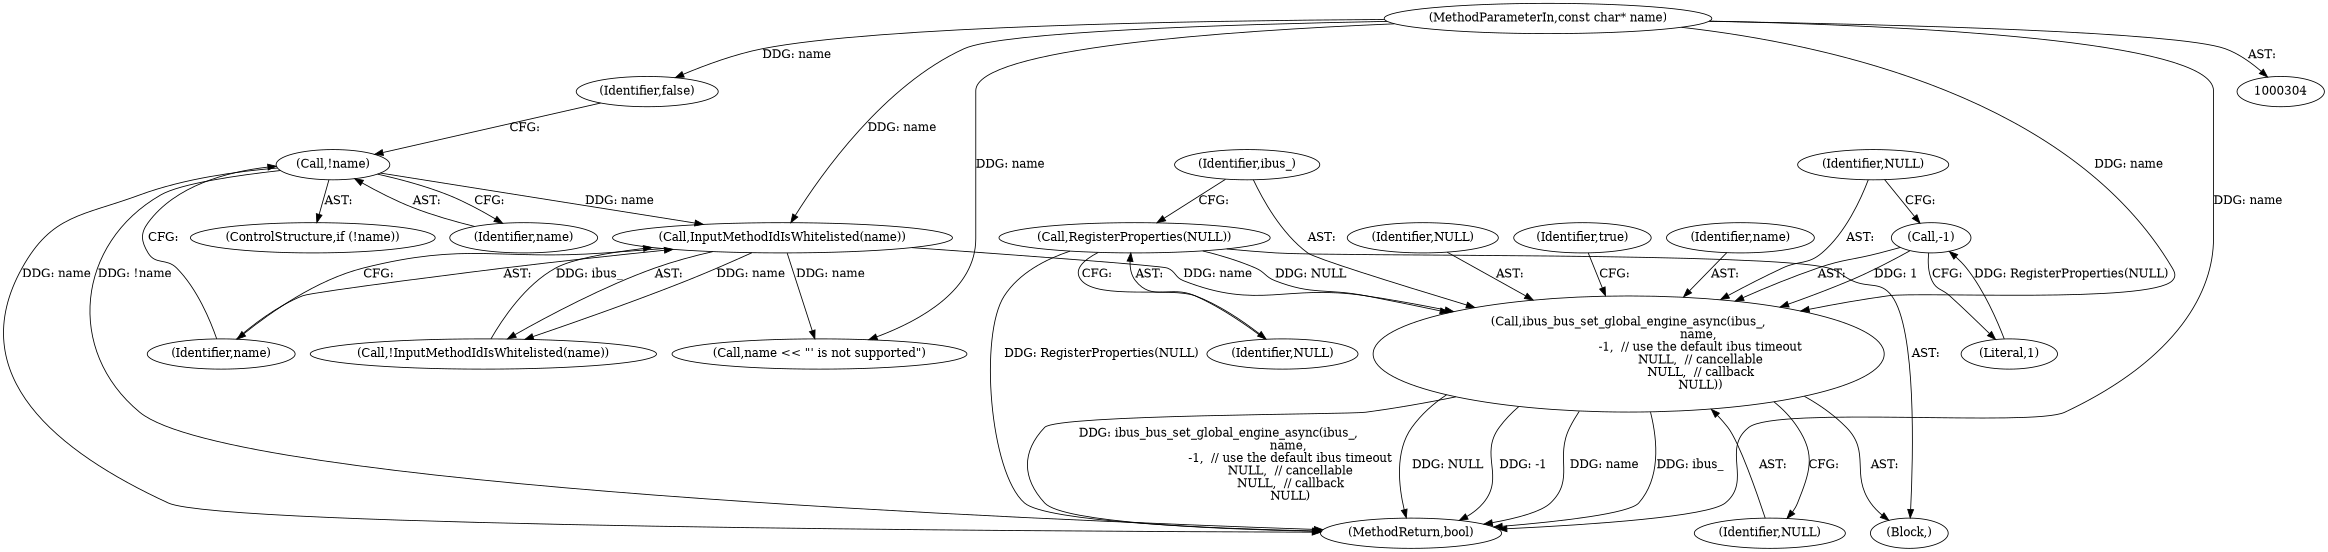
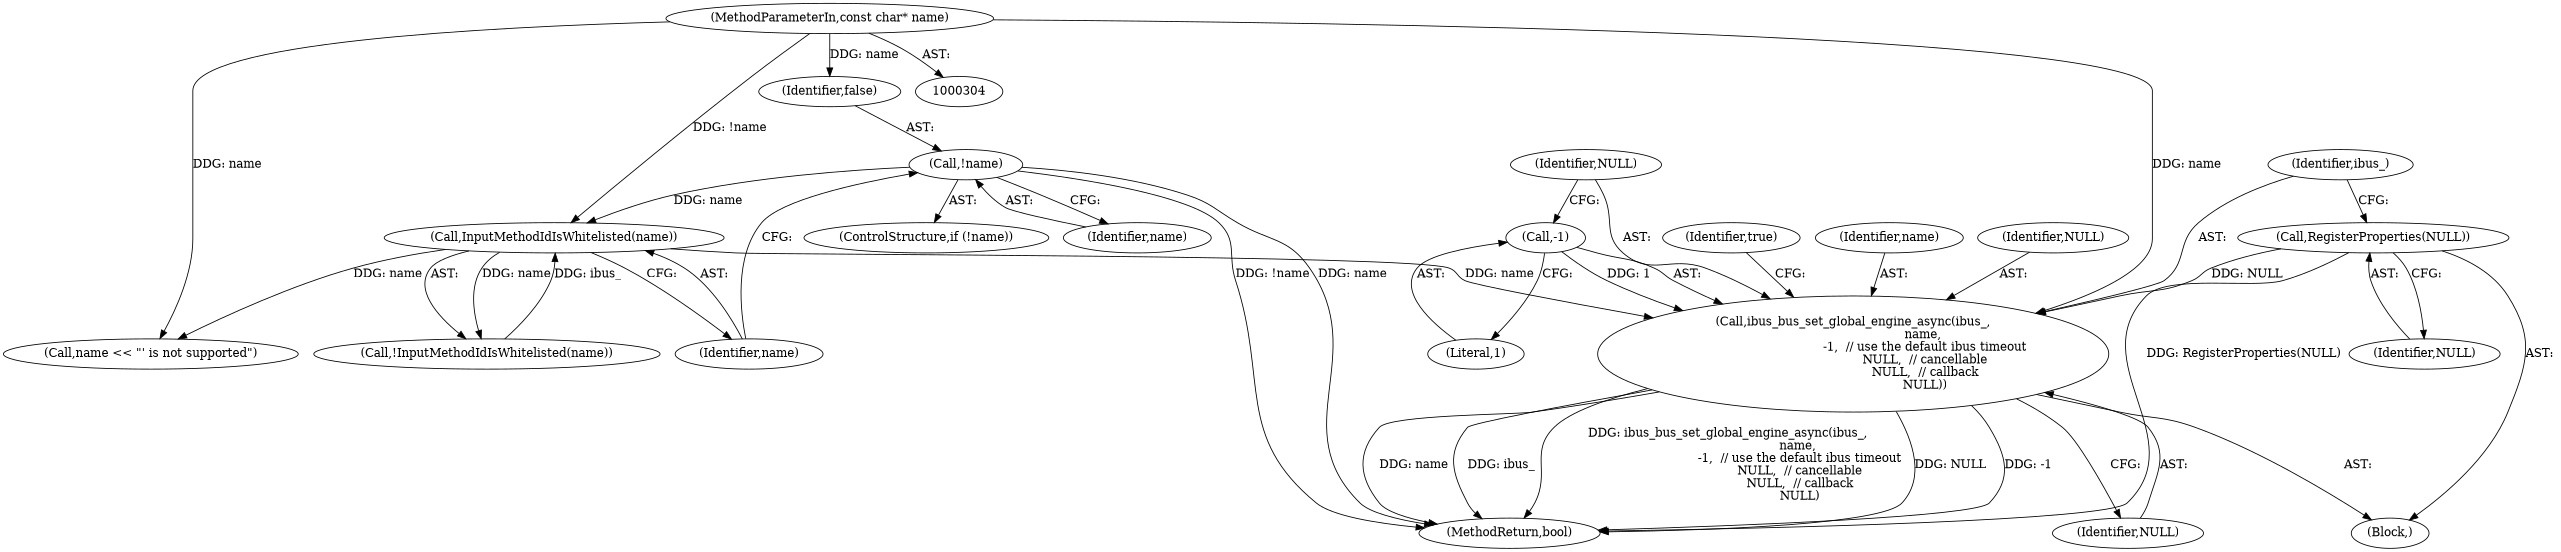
(527, 128) -> (922, 128)
(902, 128) -> (730, 128)
(2072, 274) -> (1433, 274)
(2178, 329) -> none
